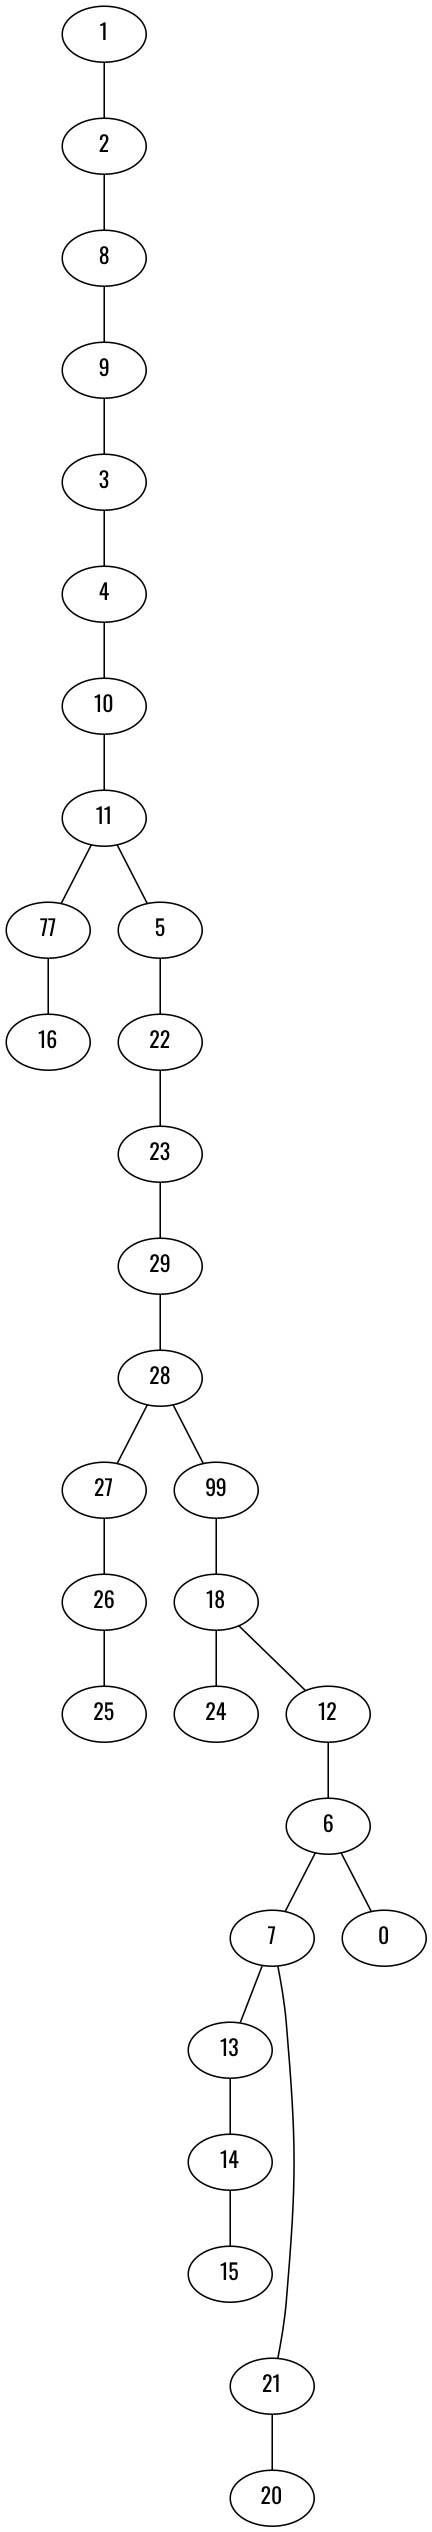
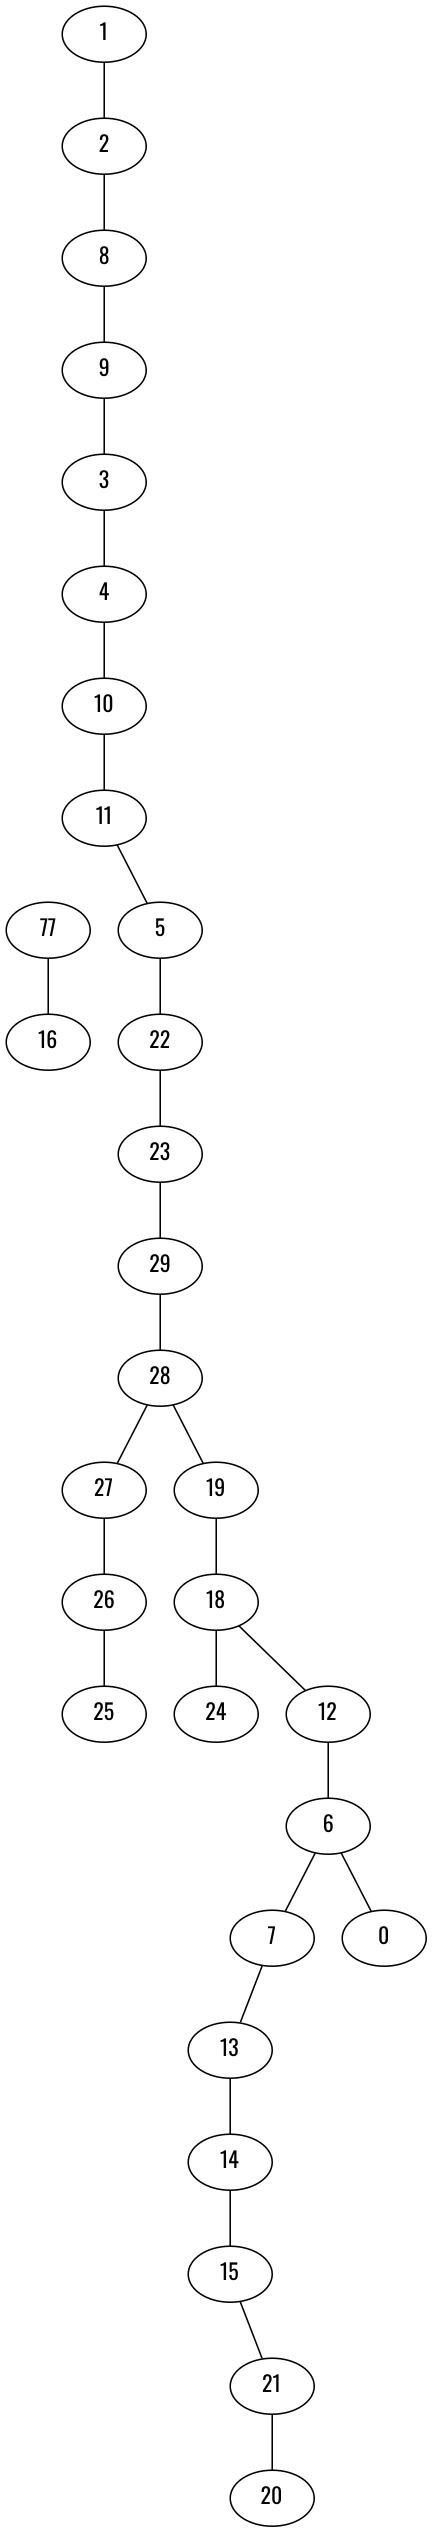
(76, 874) -> none
(216, 1490) -> (216, 1490)
(294, 2162) -> (251, 2330)
